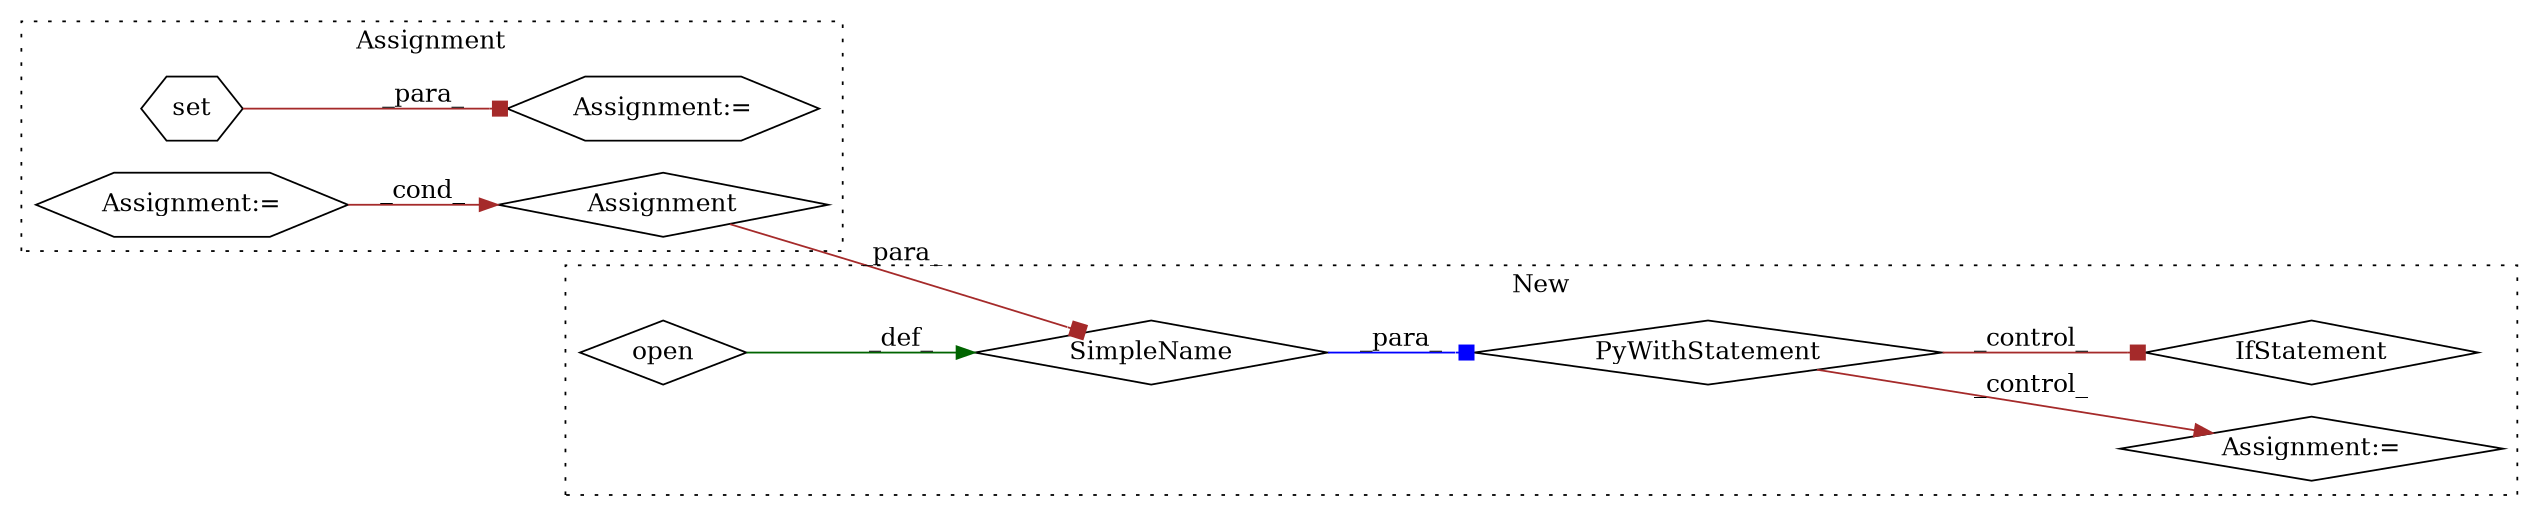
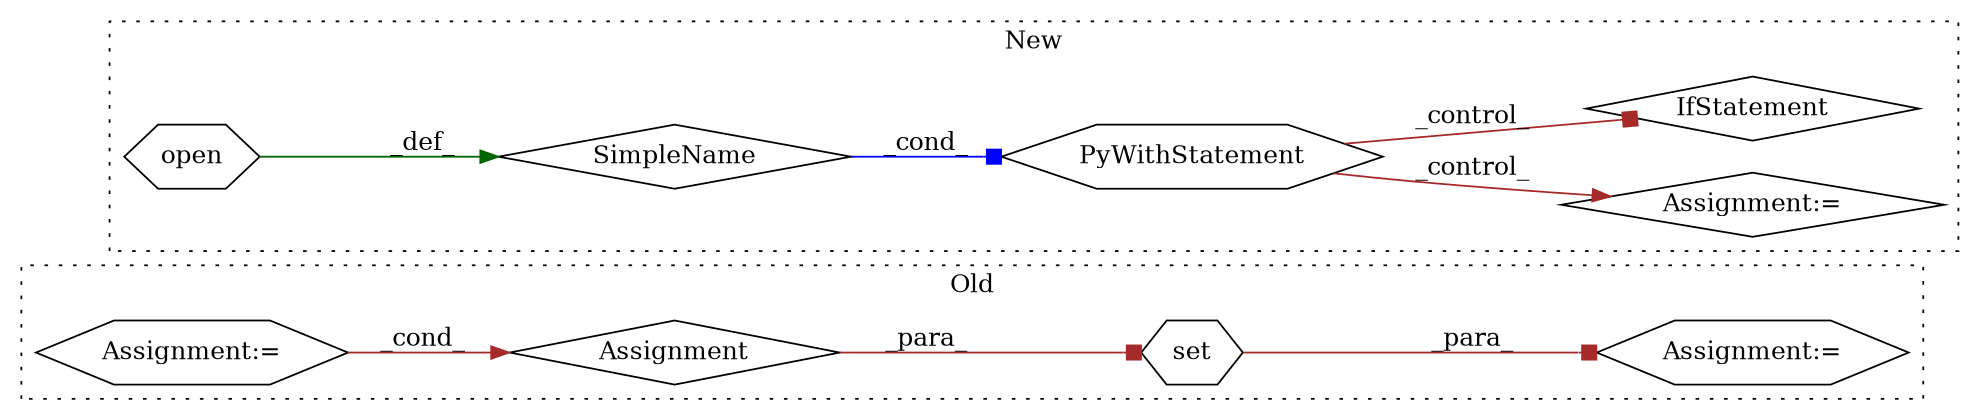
(432, 42) -> (972, 286)
(907, 278) -> (981, 353)
(1401, 339) -> (926, 143)
(663, 353) -> (192, 157)
(1708, 353) -> (1192, 157)
